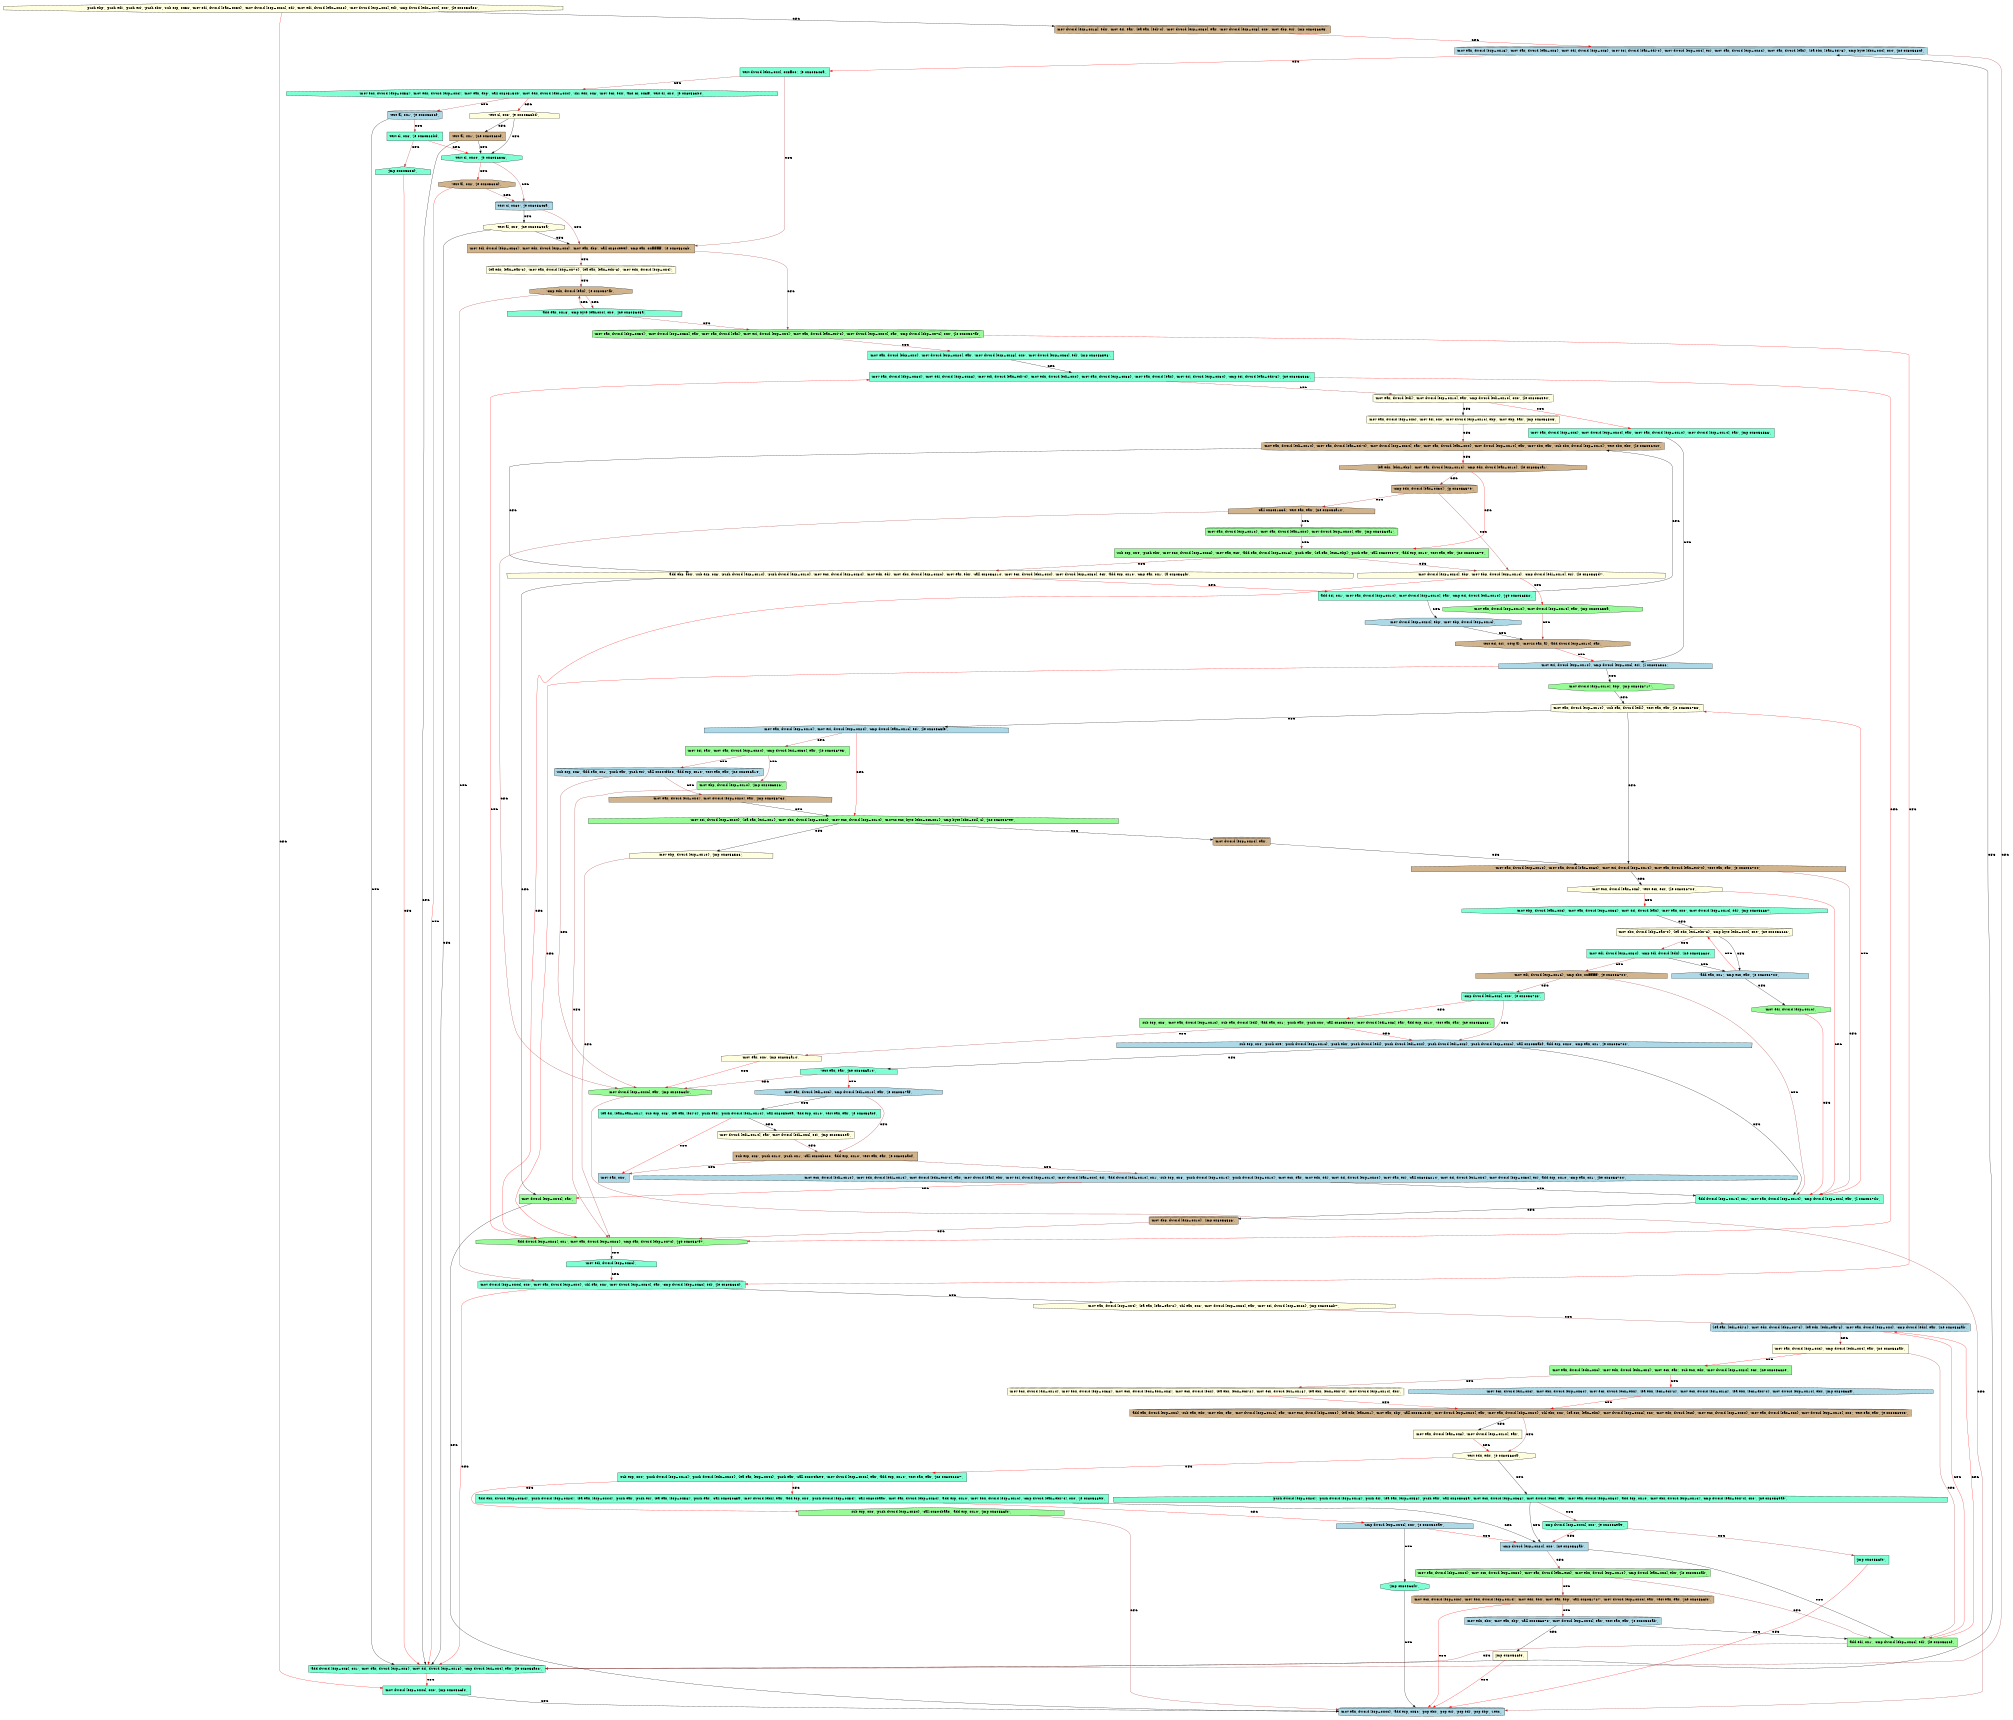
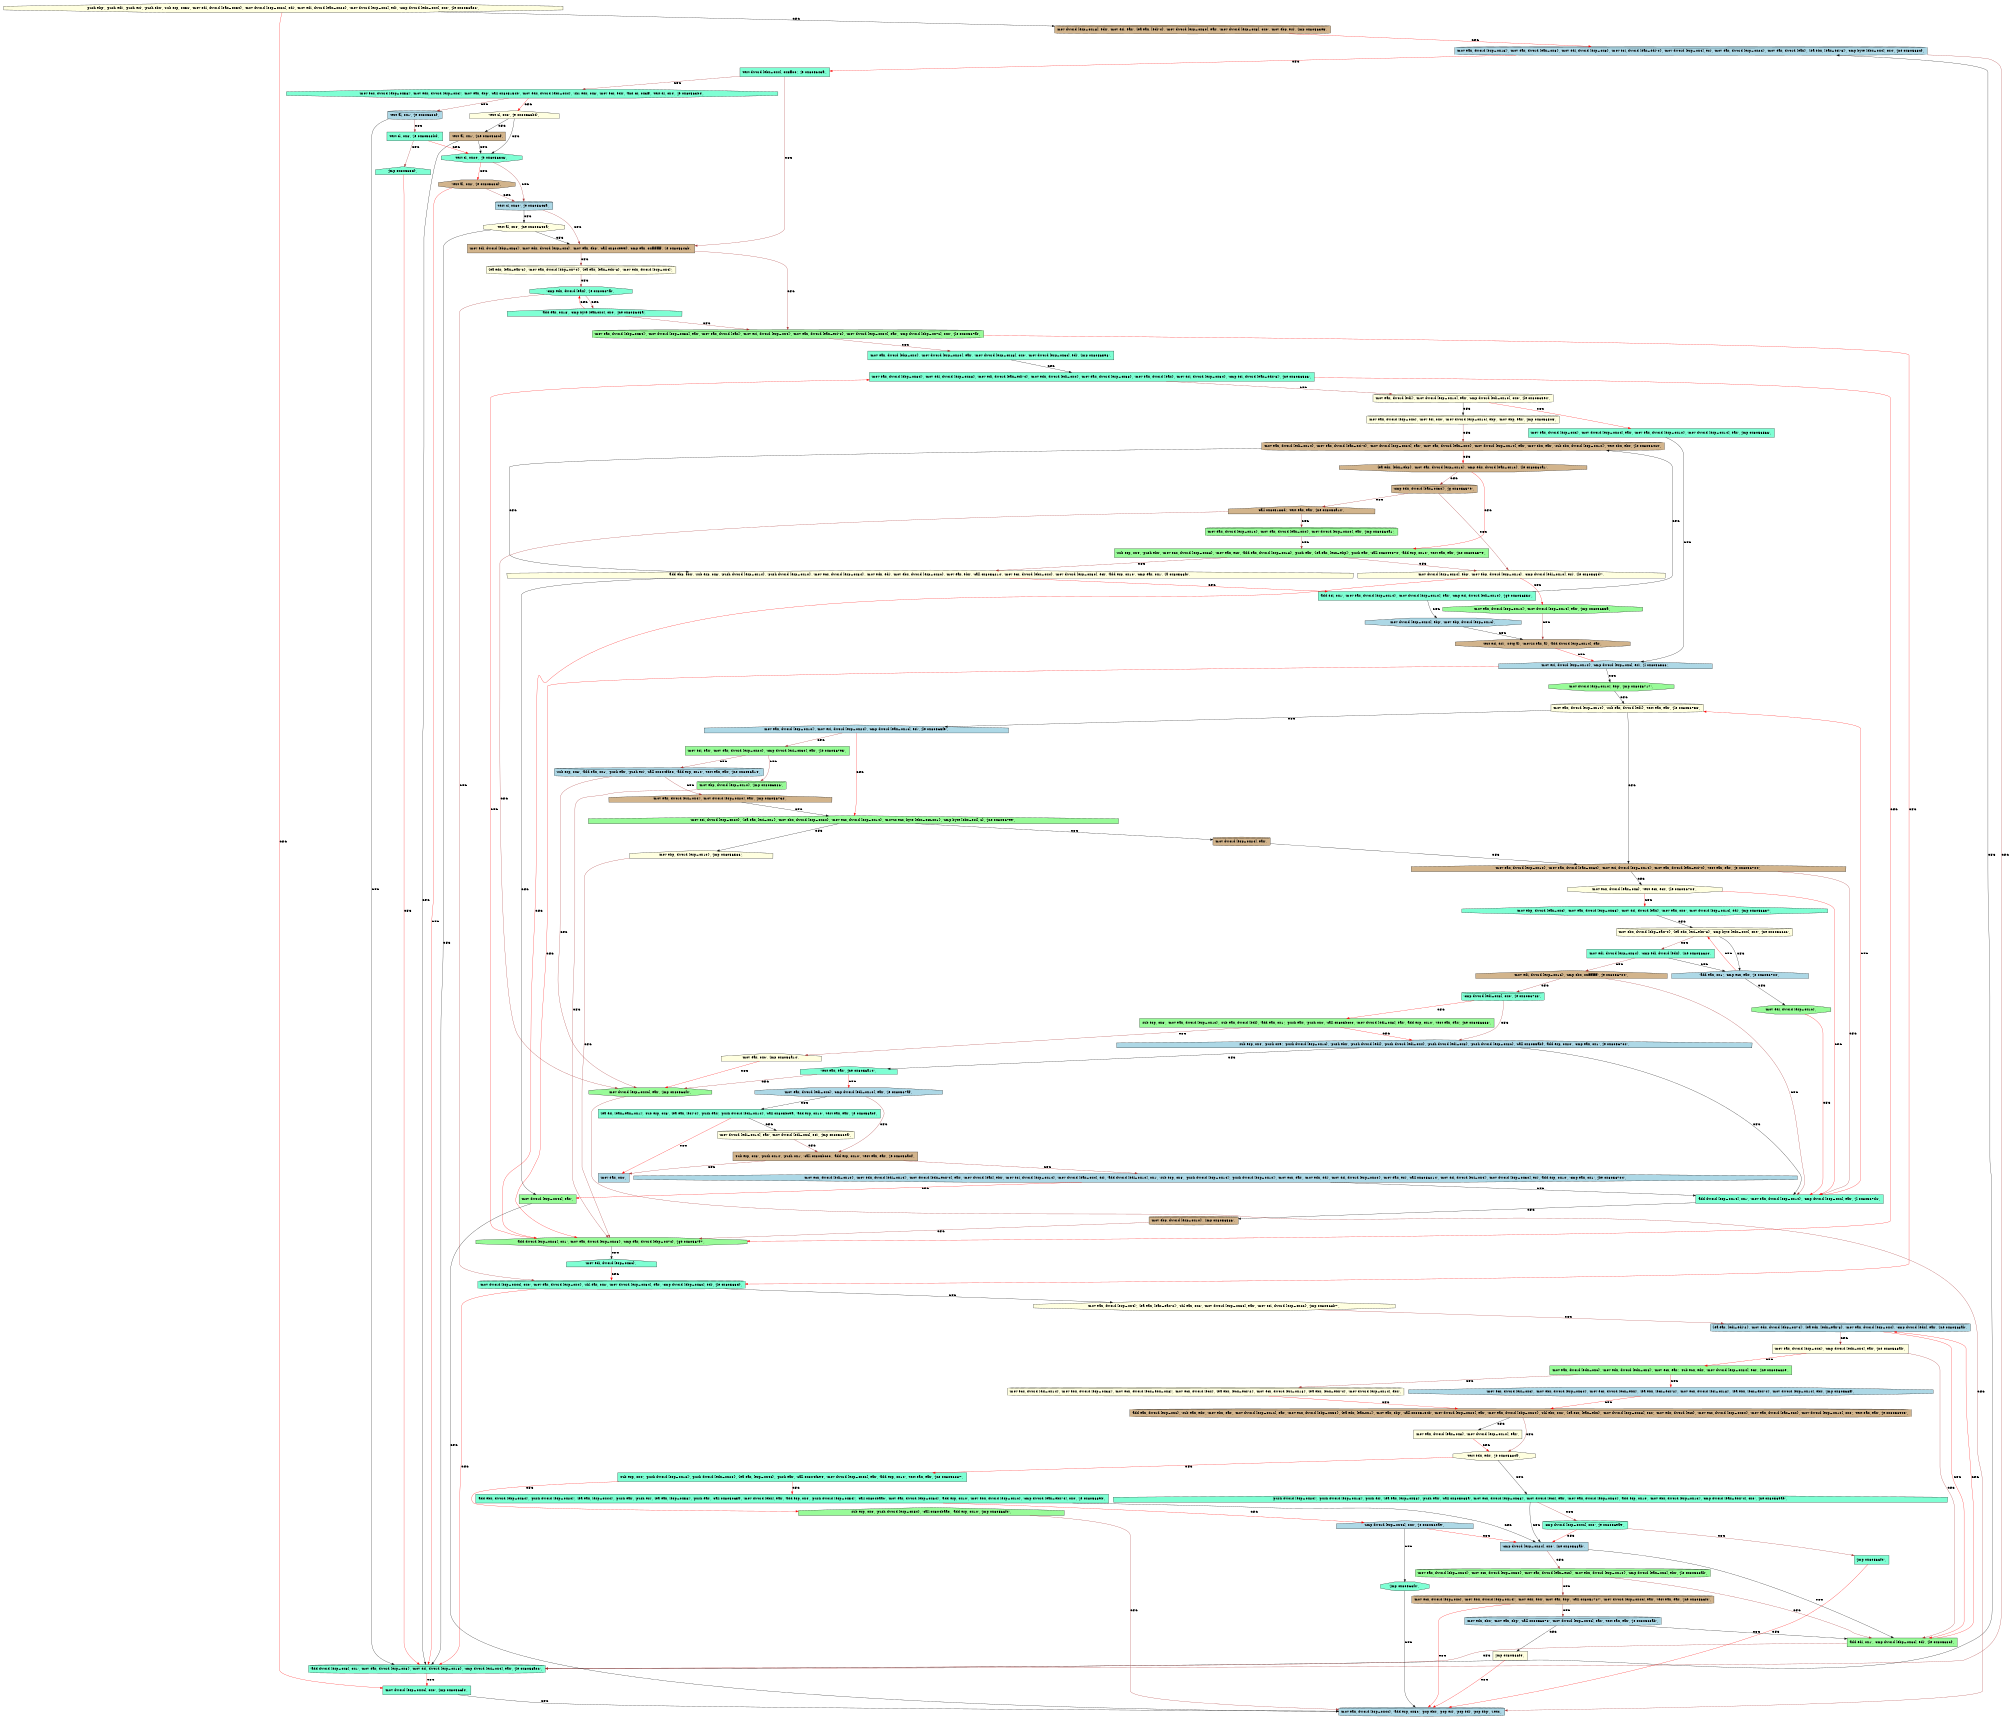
(581, 291) -> (581, 291)
